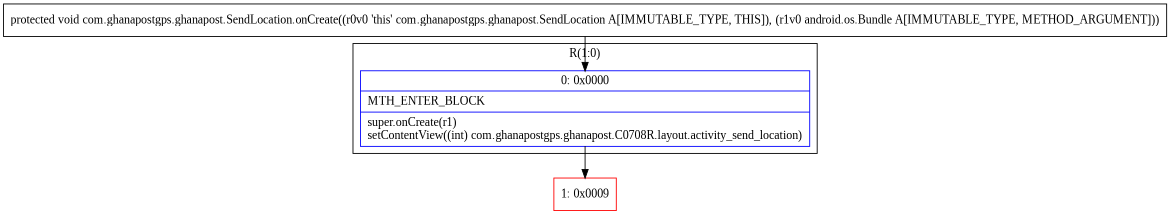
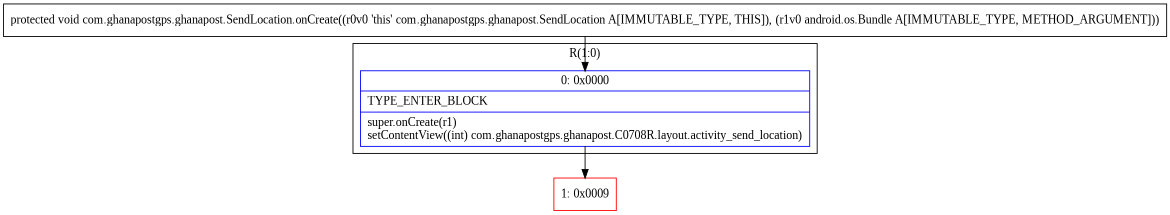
(426, 101) -> (428, 101)
